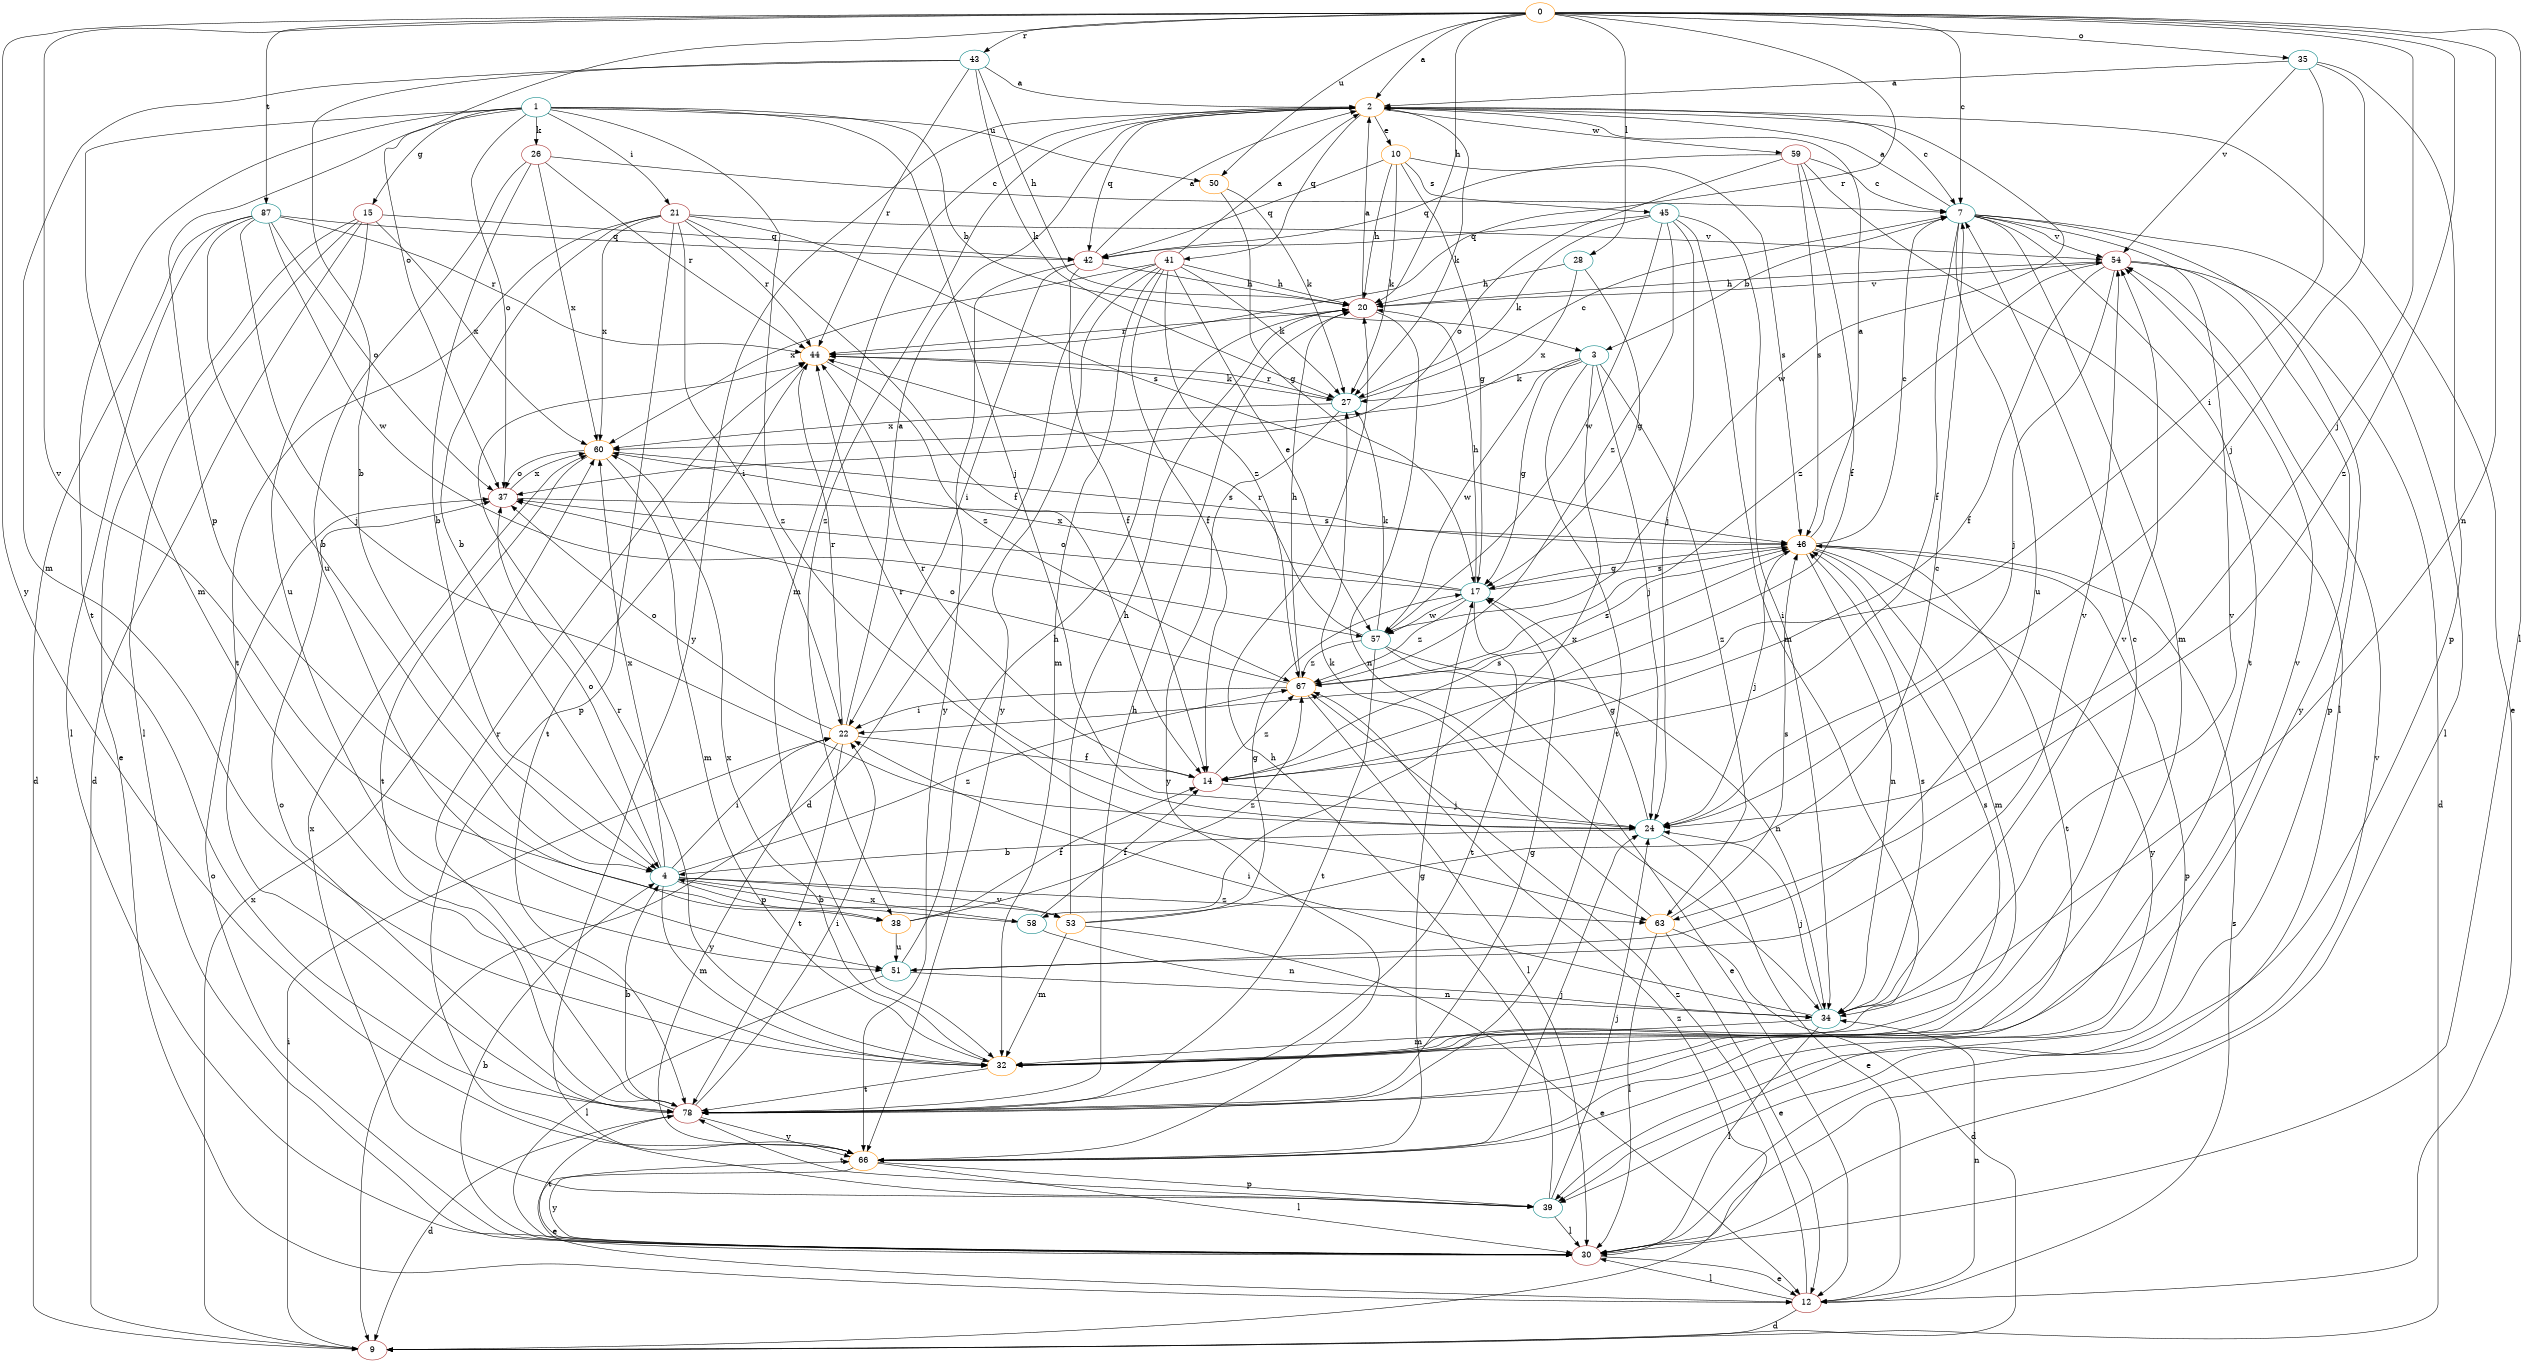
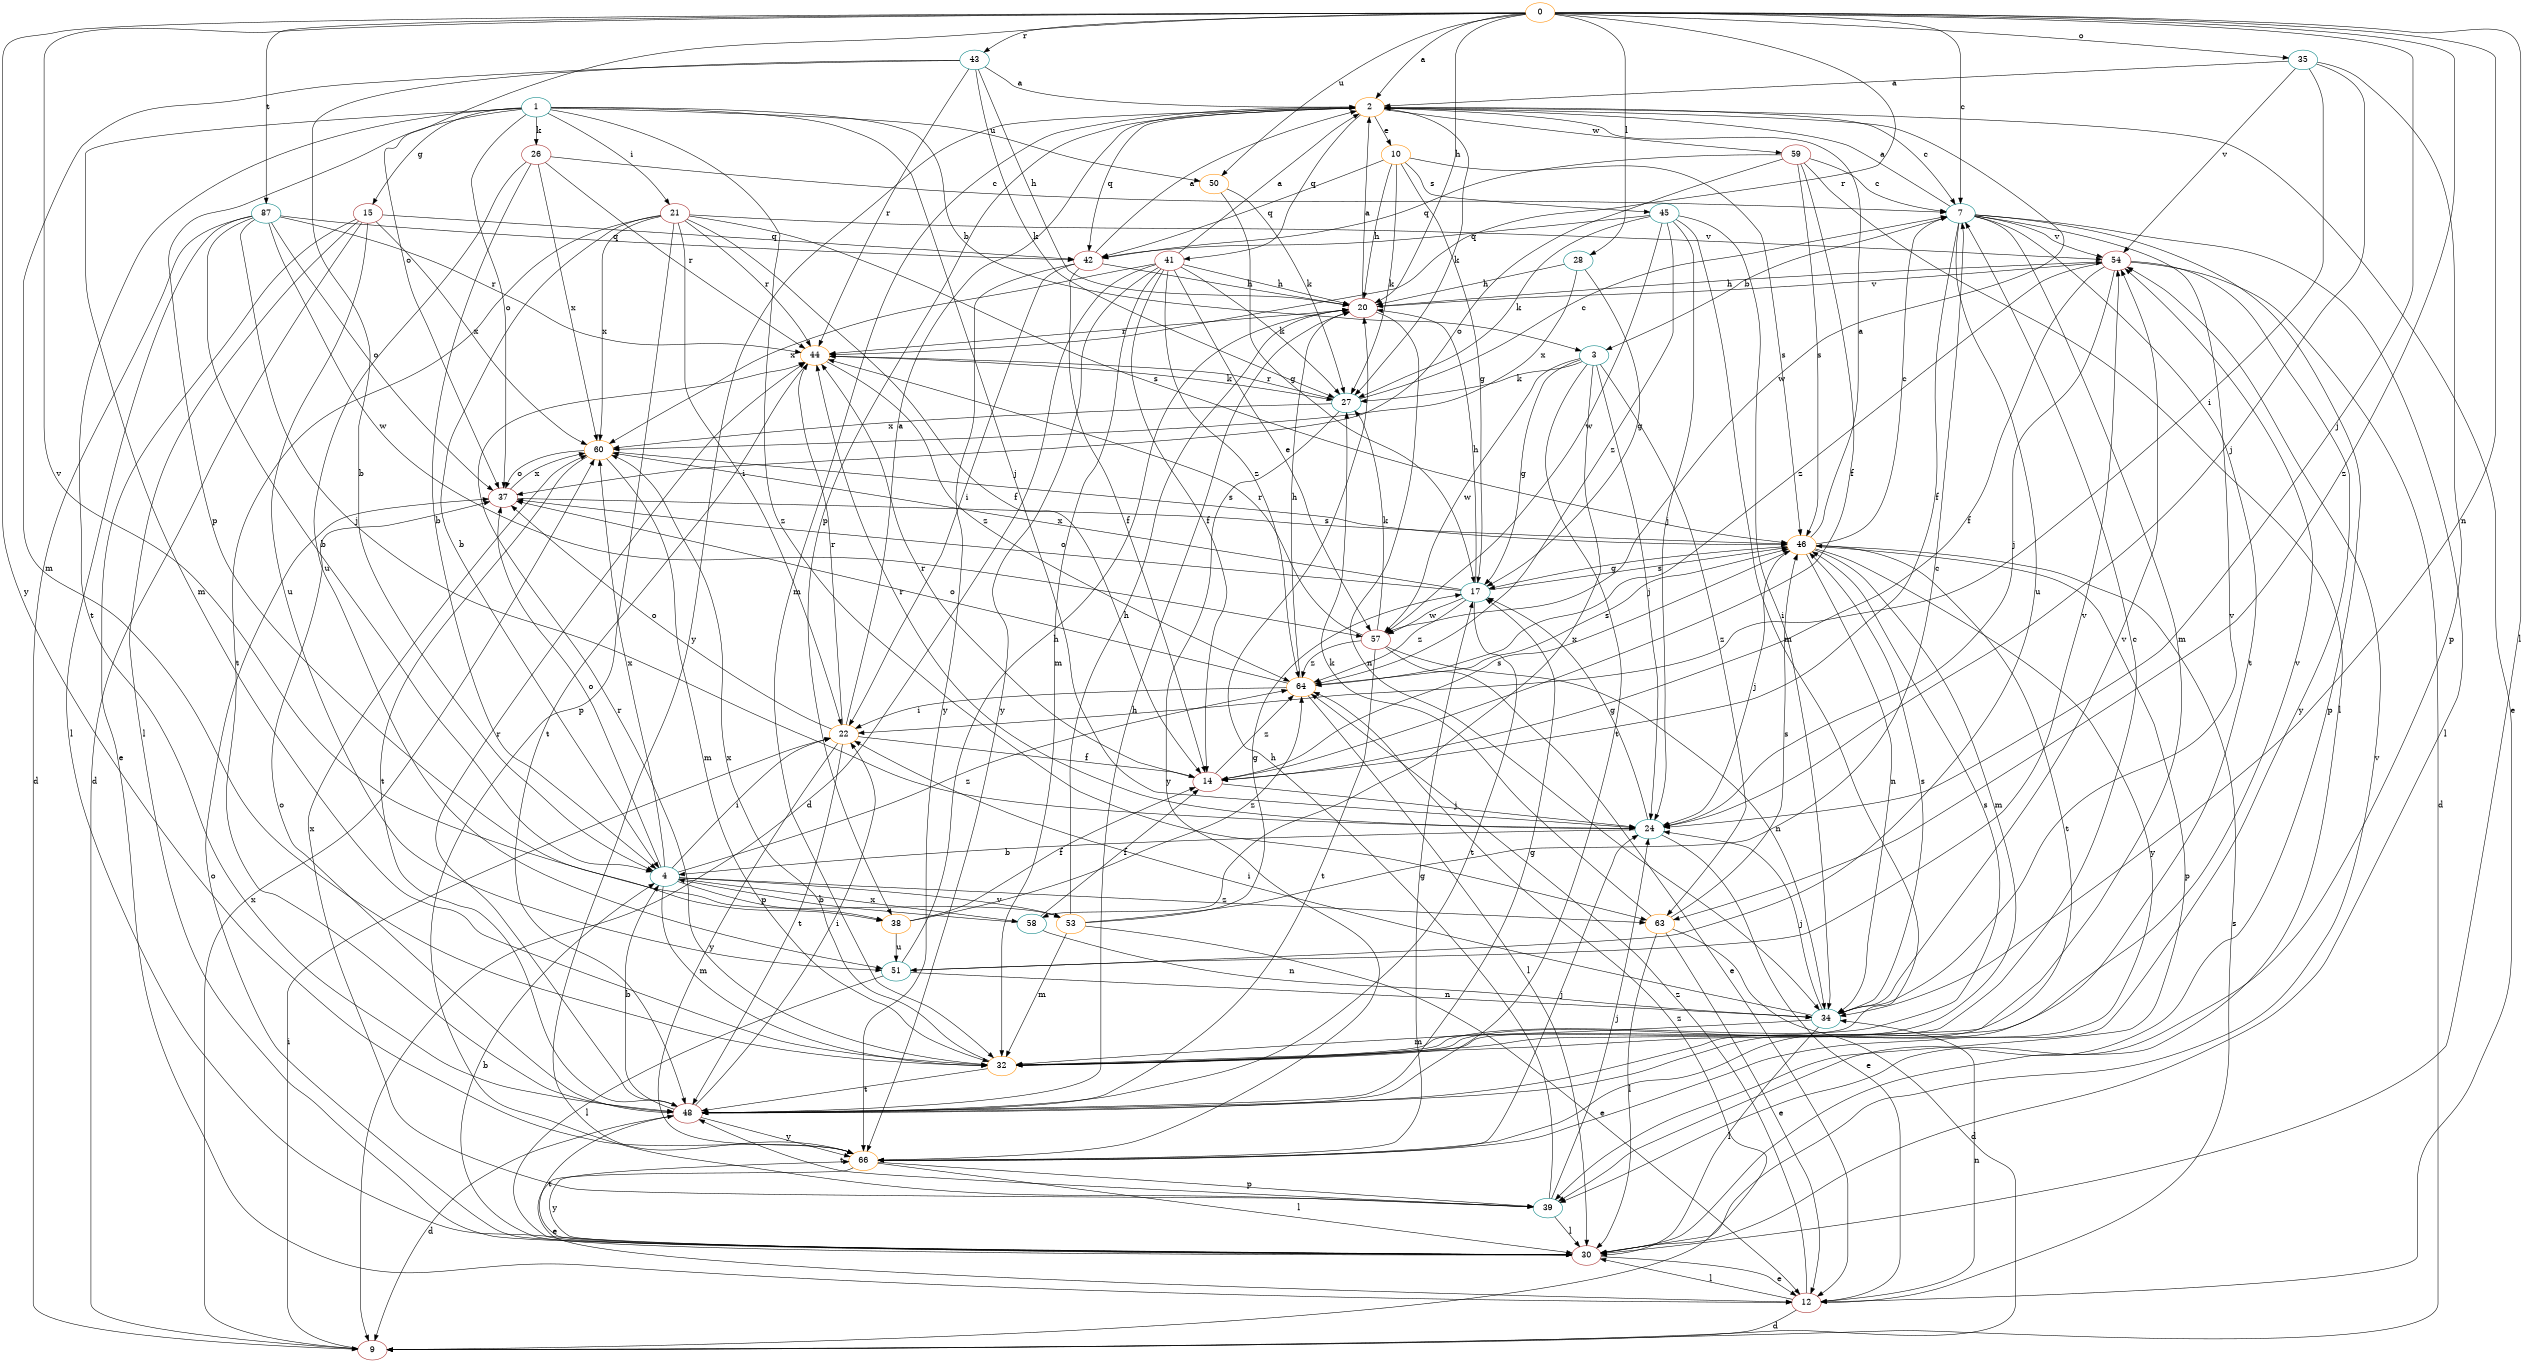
(825, 521) -> (825, 521)
(1376, 640) -> (1376, 640)
(1301, 687) -> (1301, 687)
(688, 1113) -> (688, 1113)
